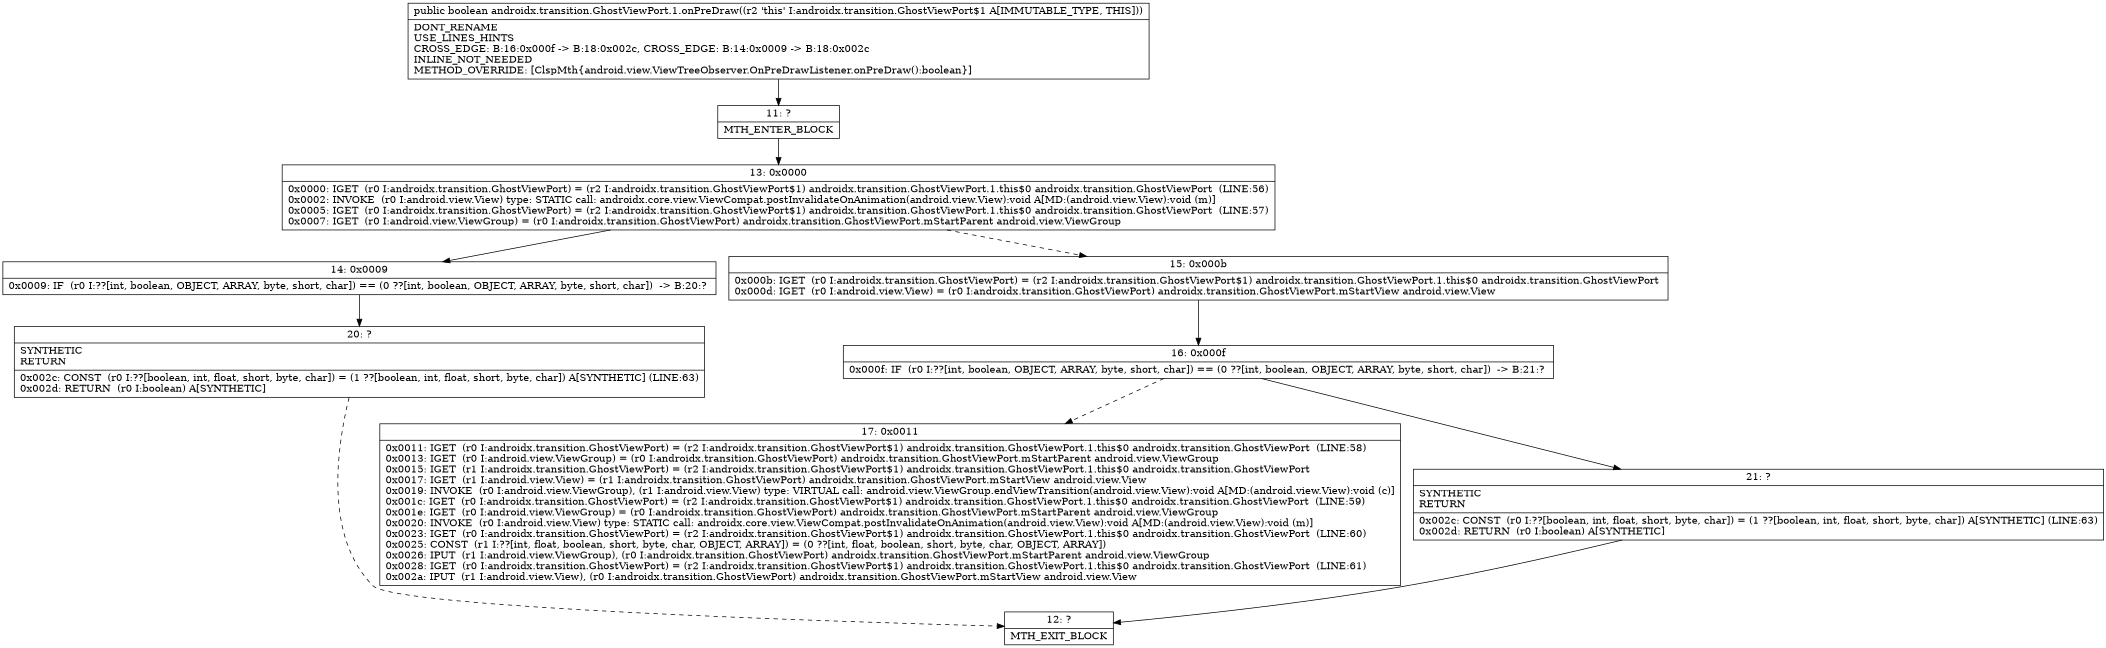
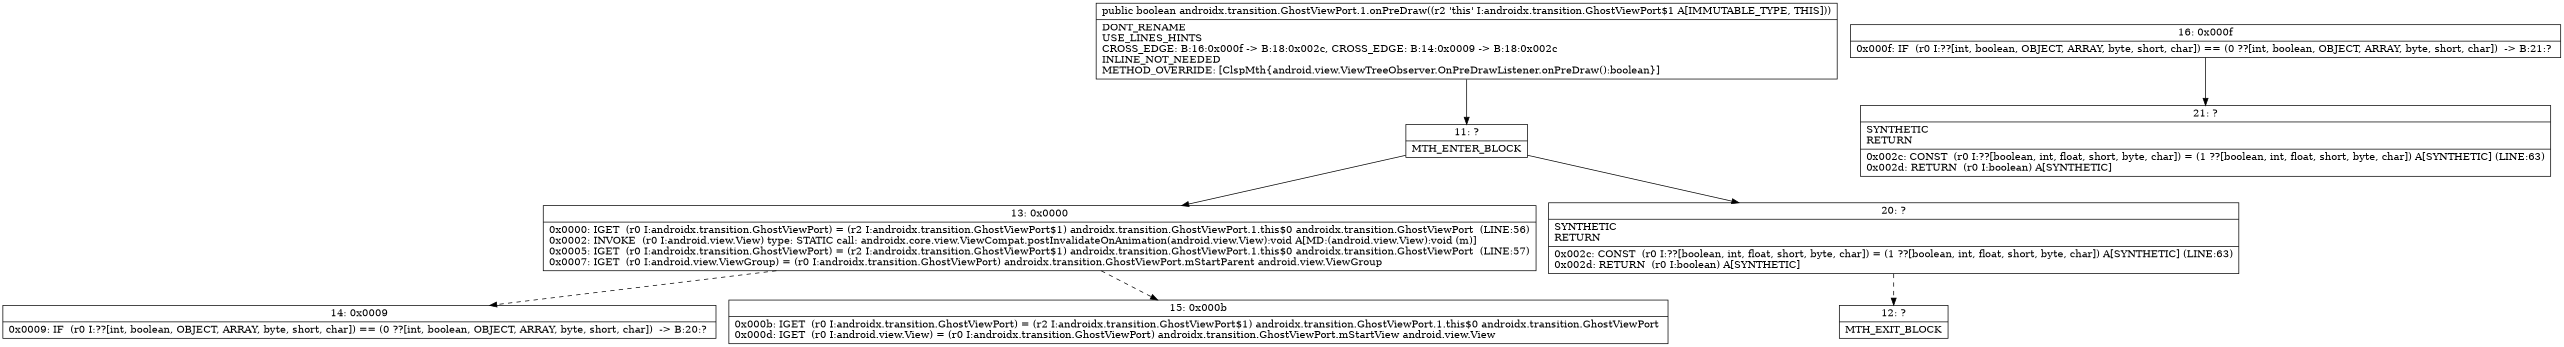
(530, 245) -> (637, 288)
(359, 307) -> (1630, 178)
(1198, 319) -> none
(890, 505) -> none
(1373, 591) -> none
